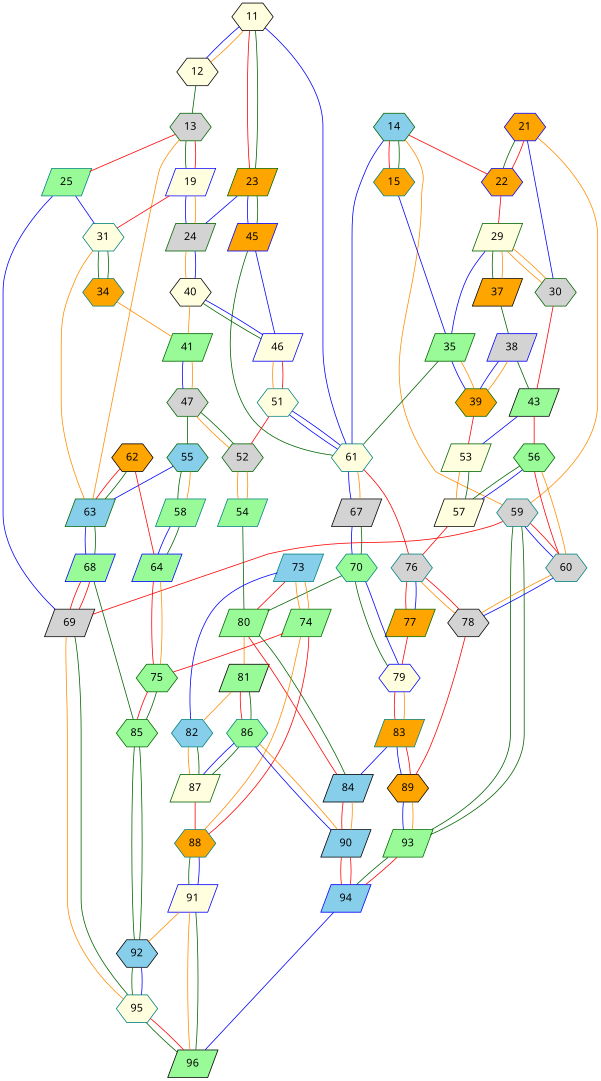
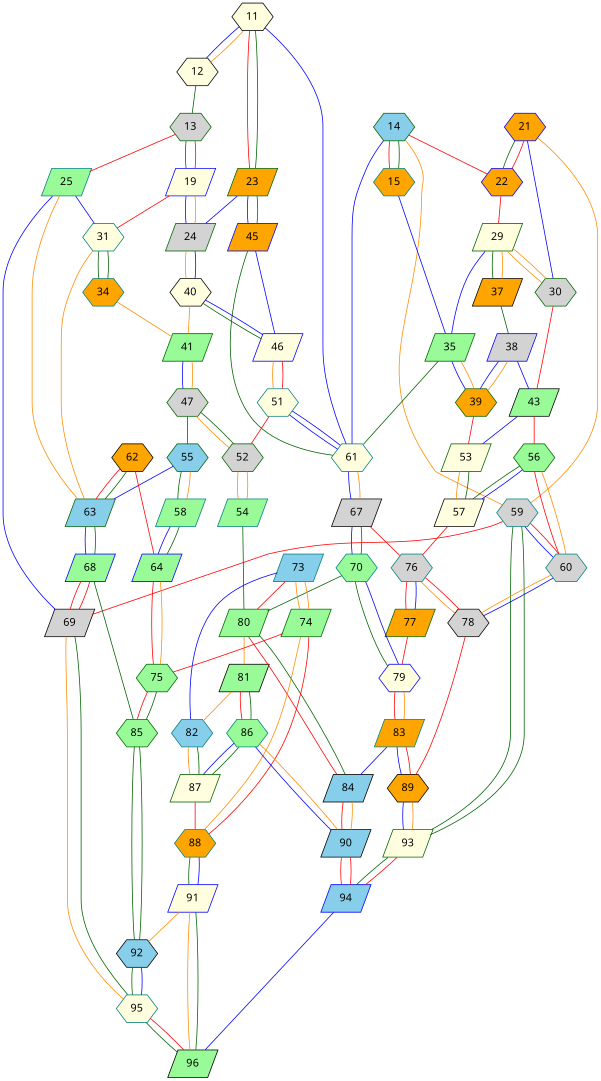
(129, 316) -> (32, 351)
(523, 375) -> (523, 375)
(392, 508) -> (381, 538)
(408, 843) -> (408, 843)
